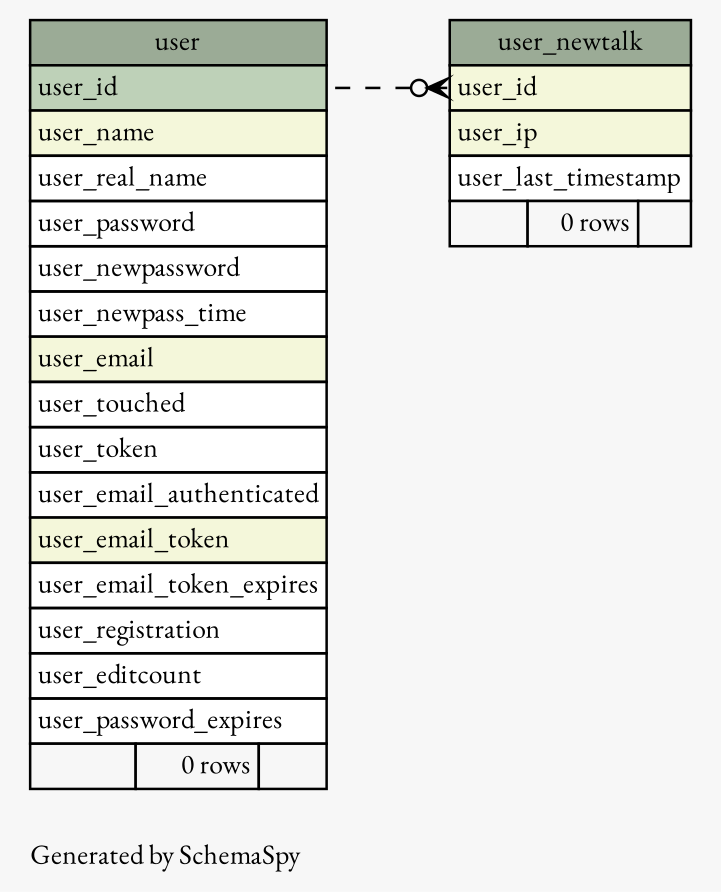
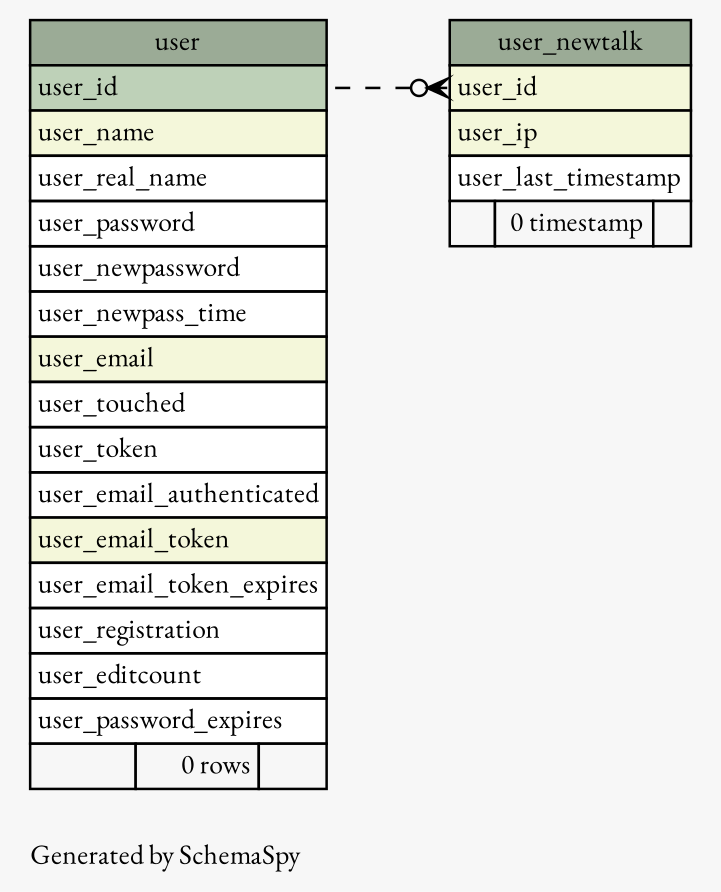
(595, 222) -> (578, 222)
